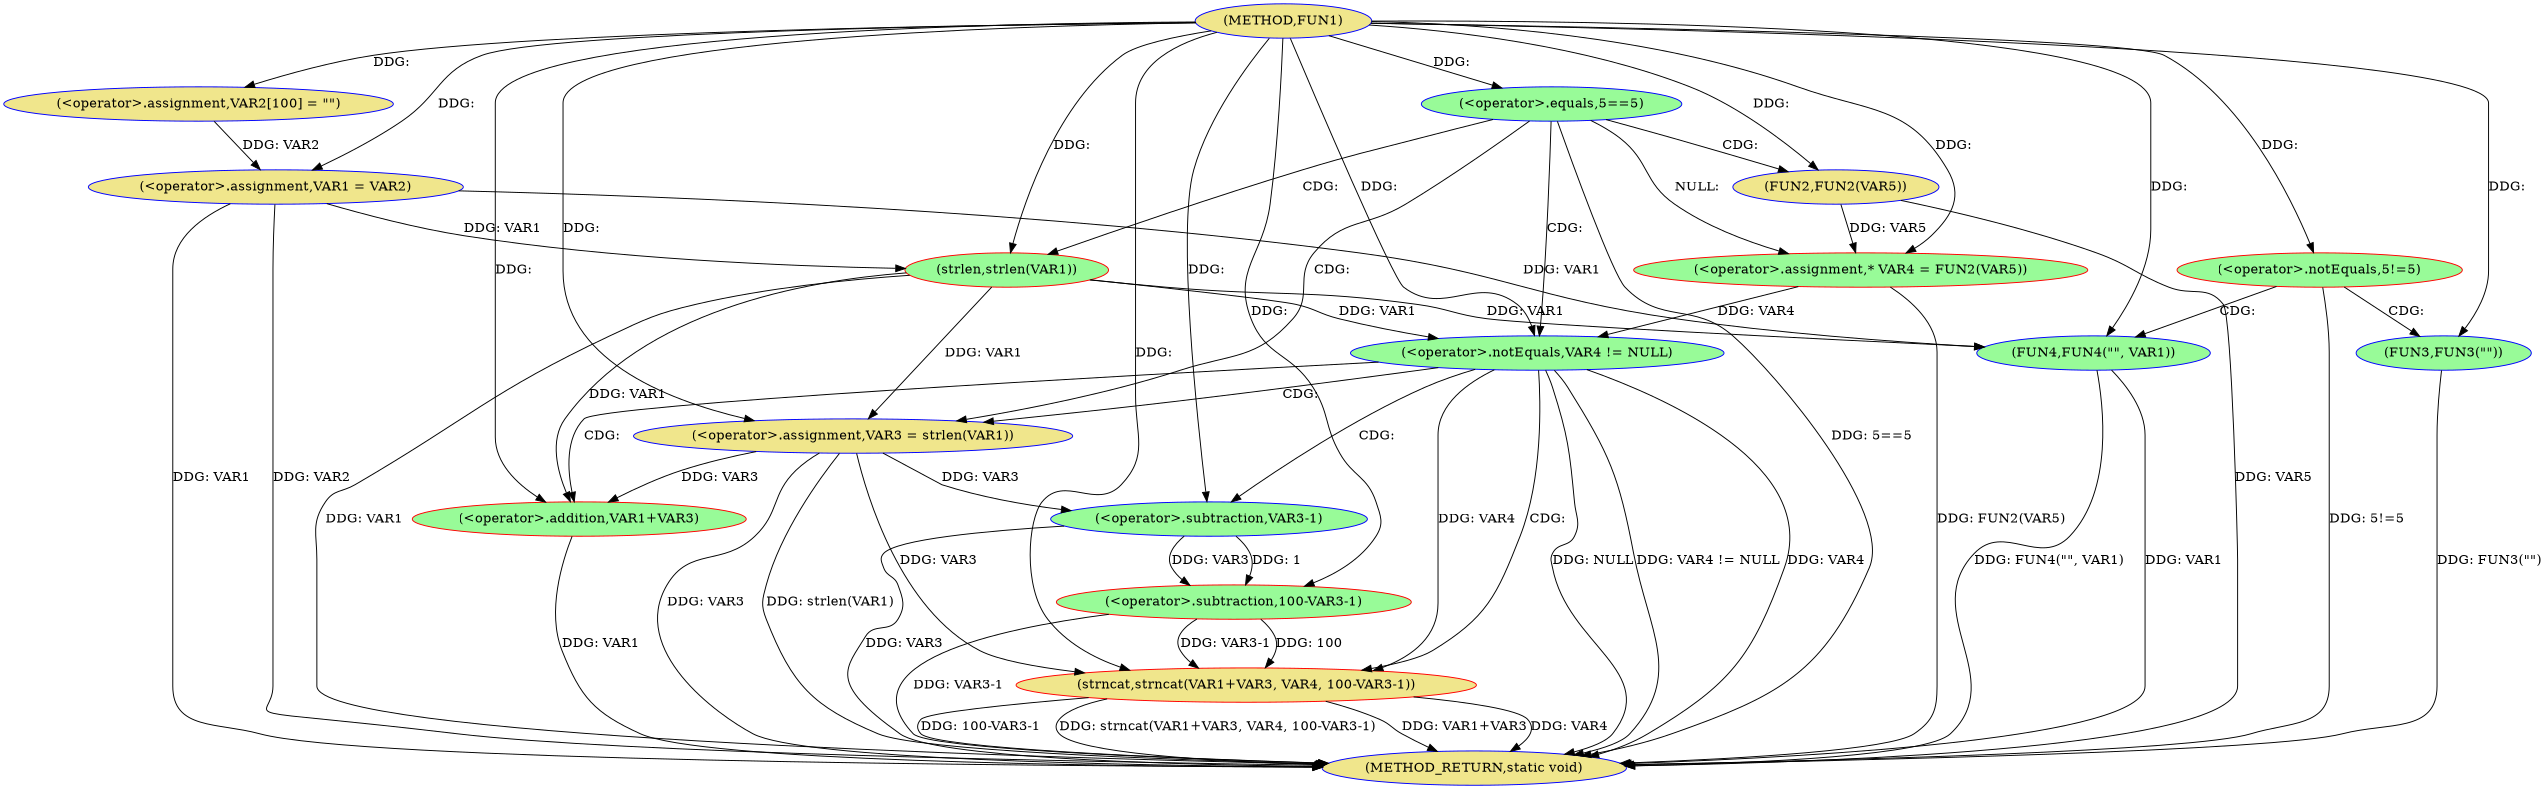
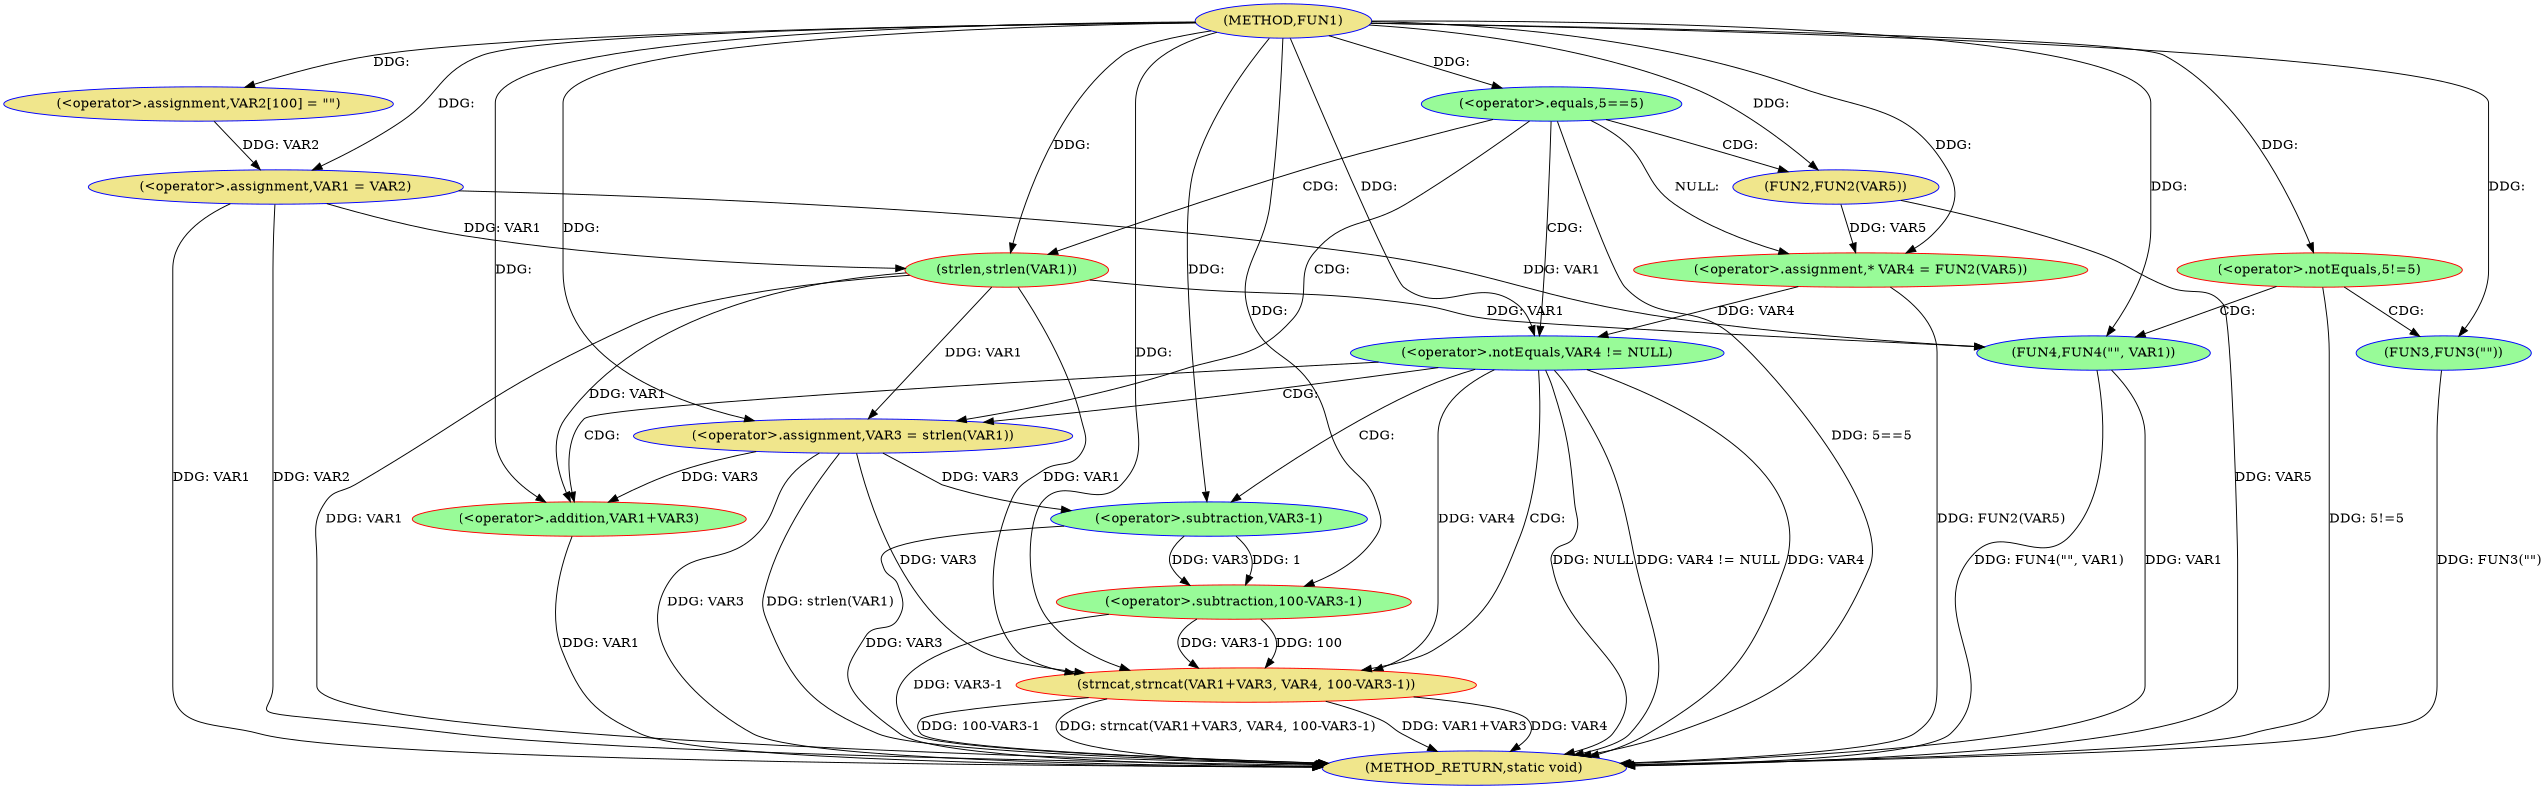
(1261, 299) -> (1030, 479)
